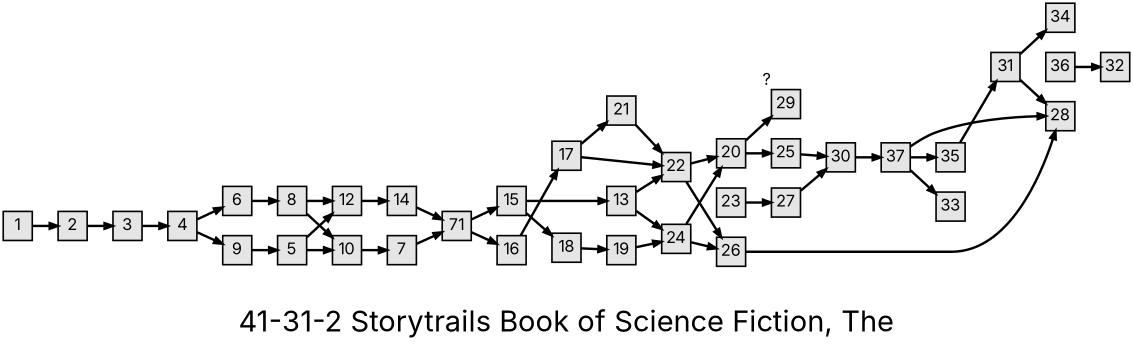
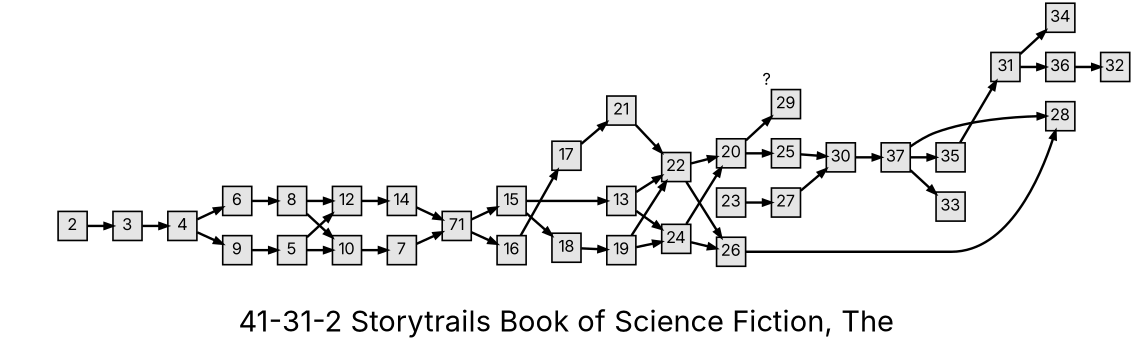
(1030, 89) -> (1029, 67)
(617, 161) -> (647, 212)
(18, 226) -> none
